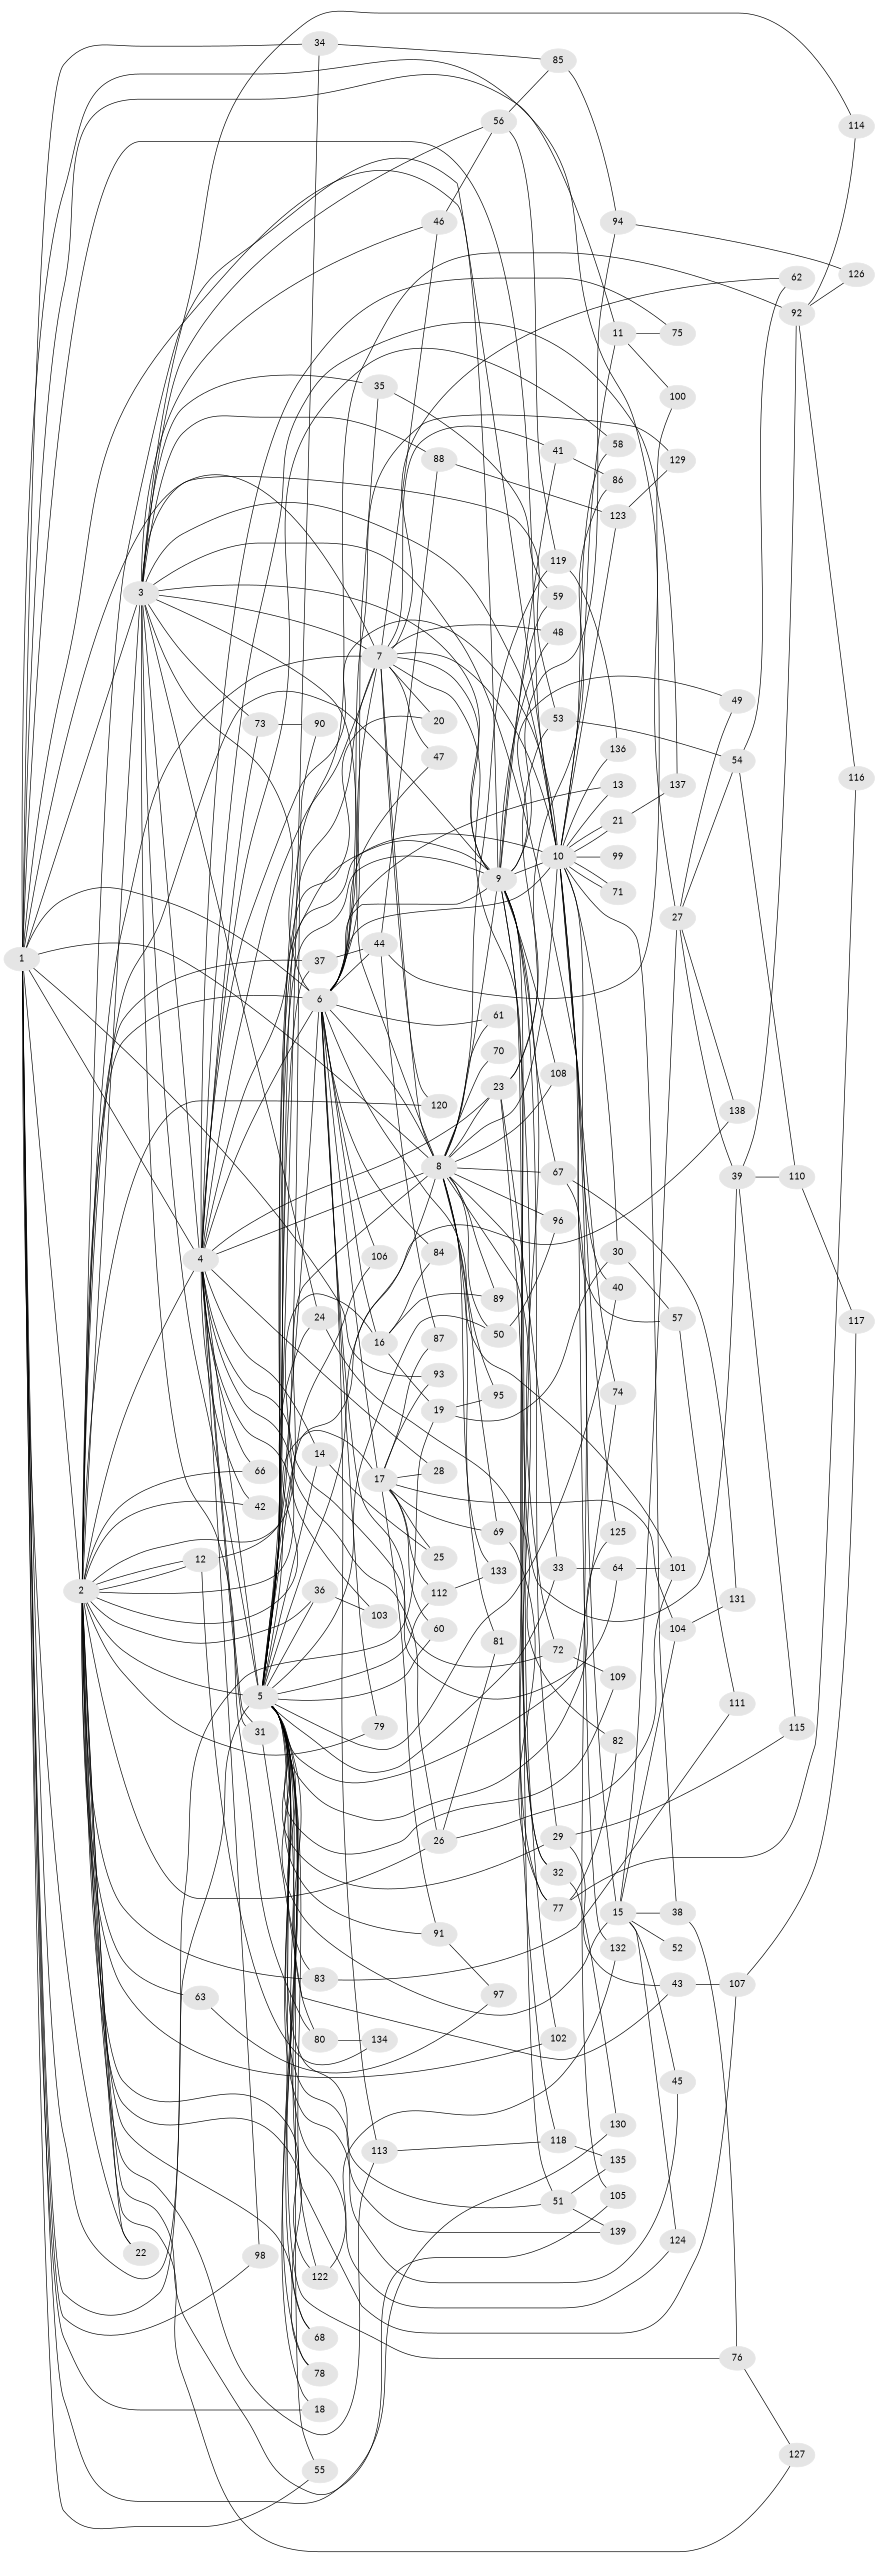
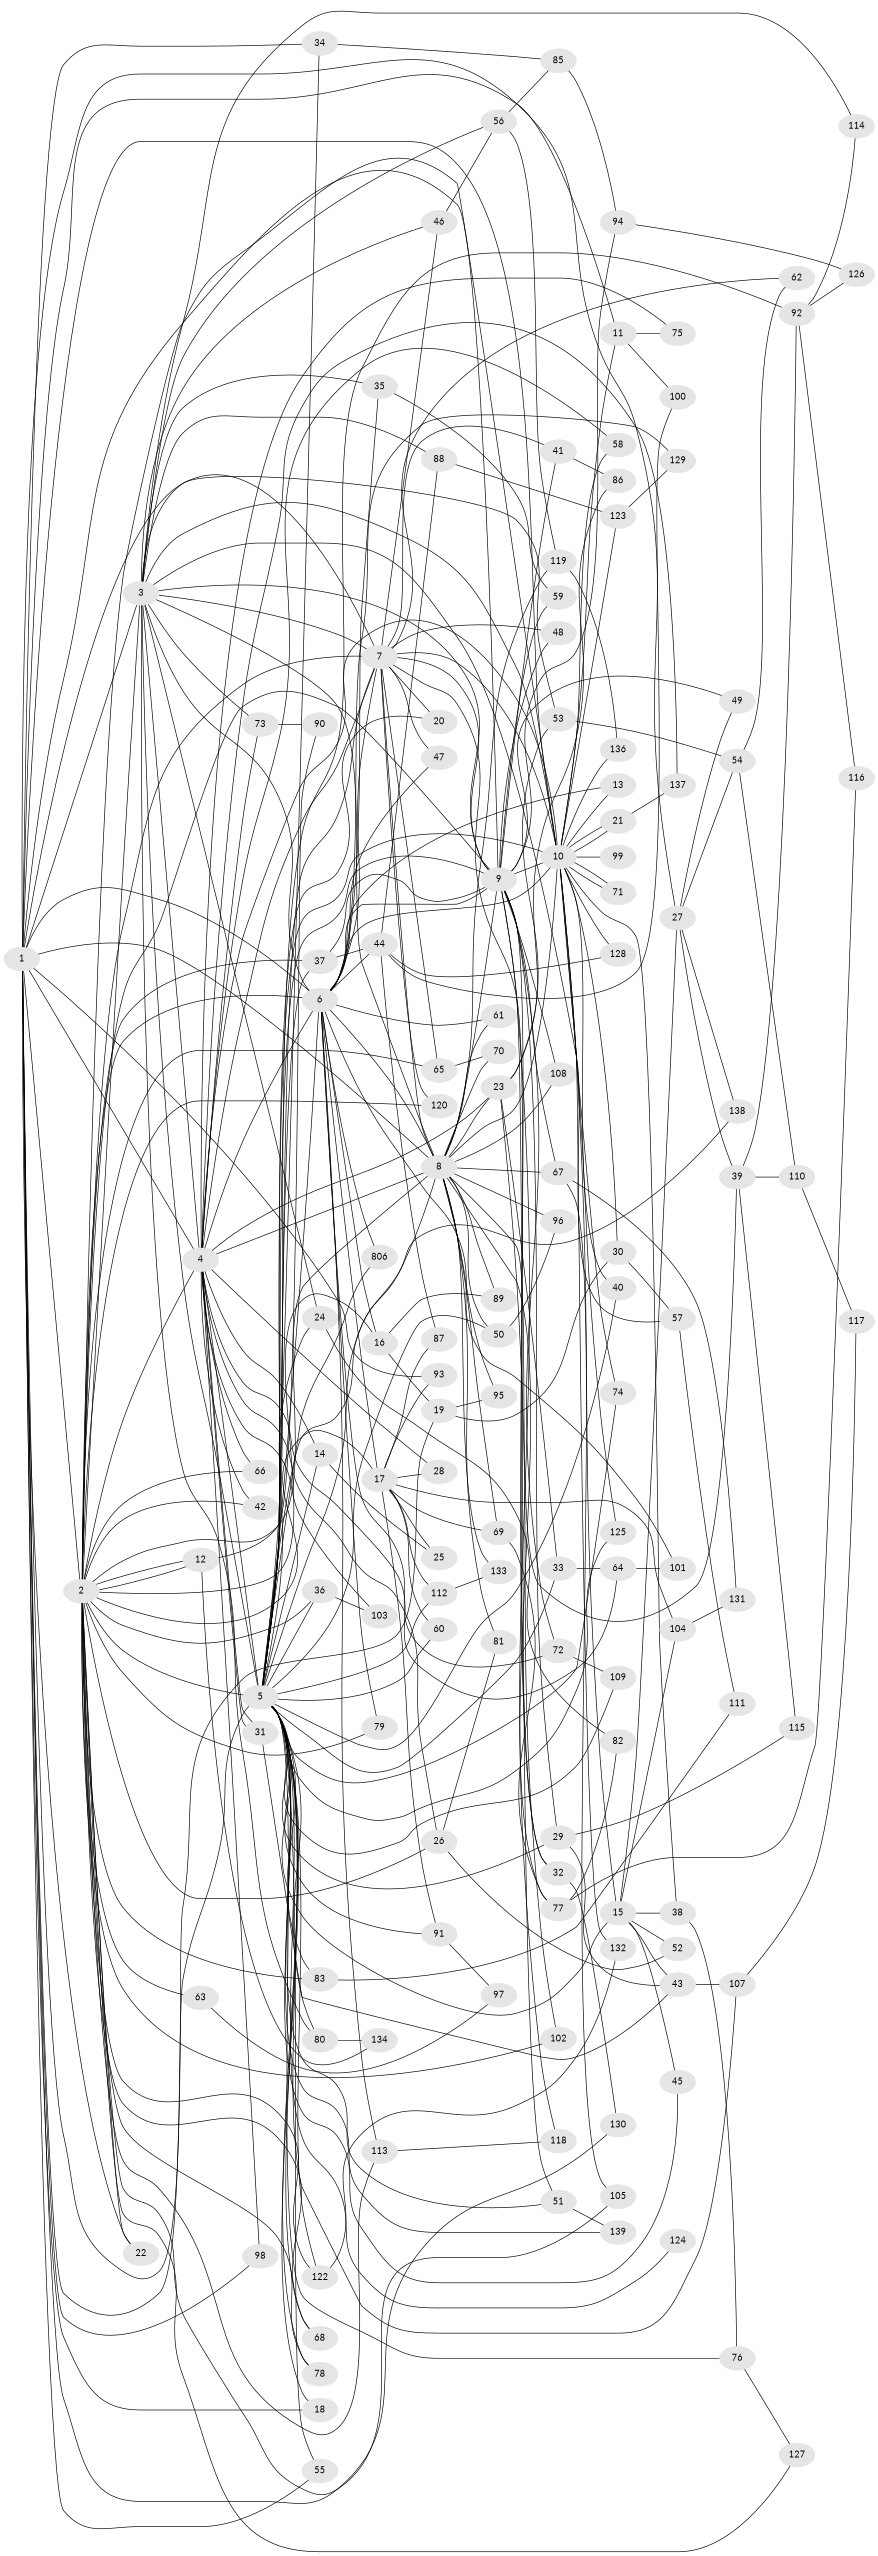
none -> (618, 954)
(278, 1018) -> (377, 874)
none -> (439, 1070)
(439, 1253) -> none
(380, 1257) -> (380, 1257)
(626, 1772) -> (554, 1946)
(656, 2075) -> (648, 1949)
(618, 2161) -> none
